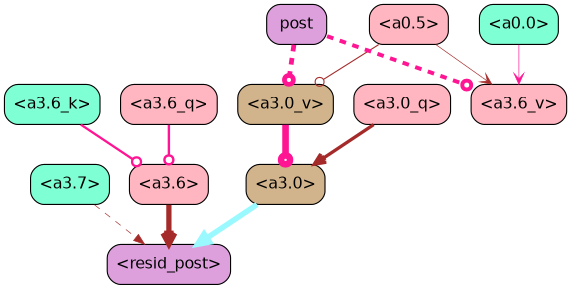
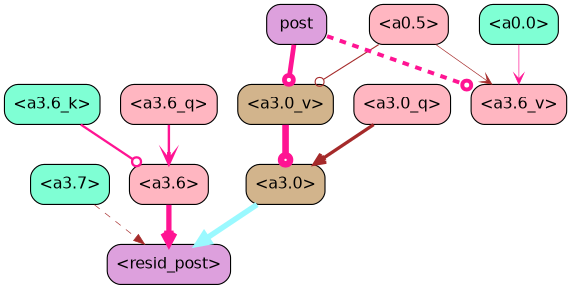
(292, 60) -> (292, 60)
(169, 140) -> (169, 140)
(169, 219) -> (169, 219)
